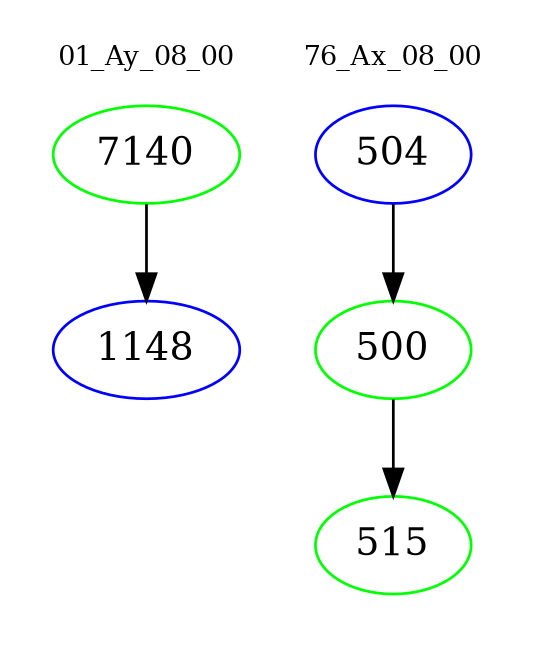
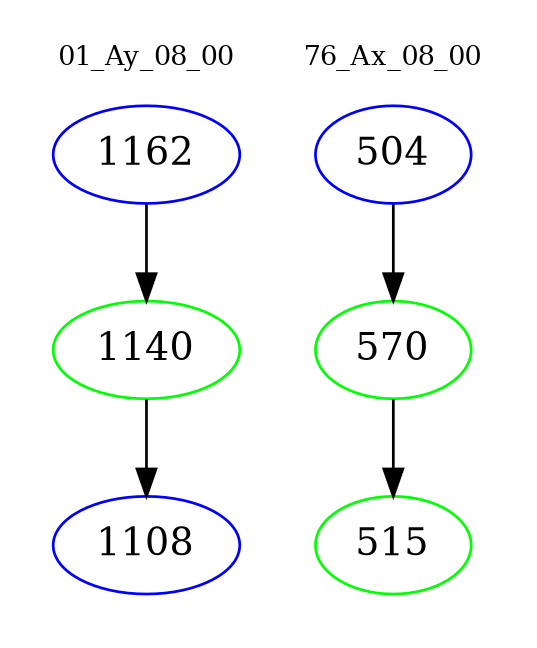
(146, 155) -> (146, 350)
none -> (146, 155)
(146, 350) -> (146, 545)
(393, 350) -> (393, 350)
